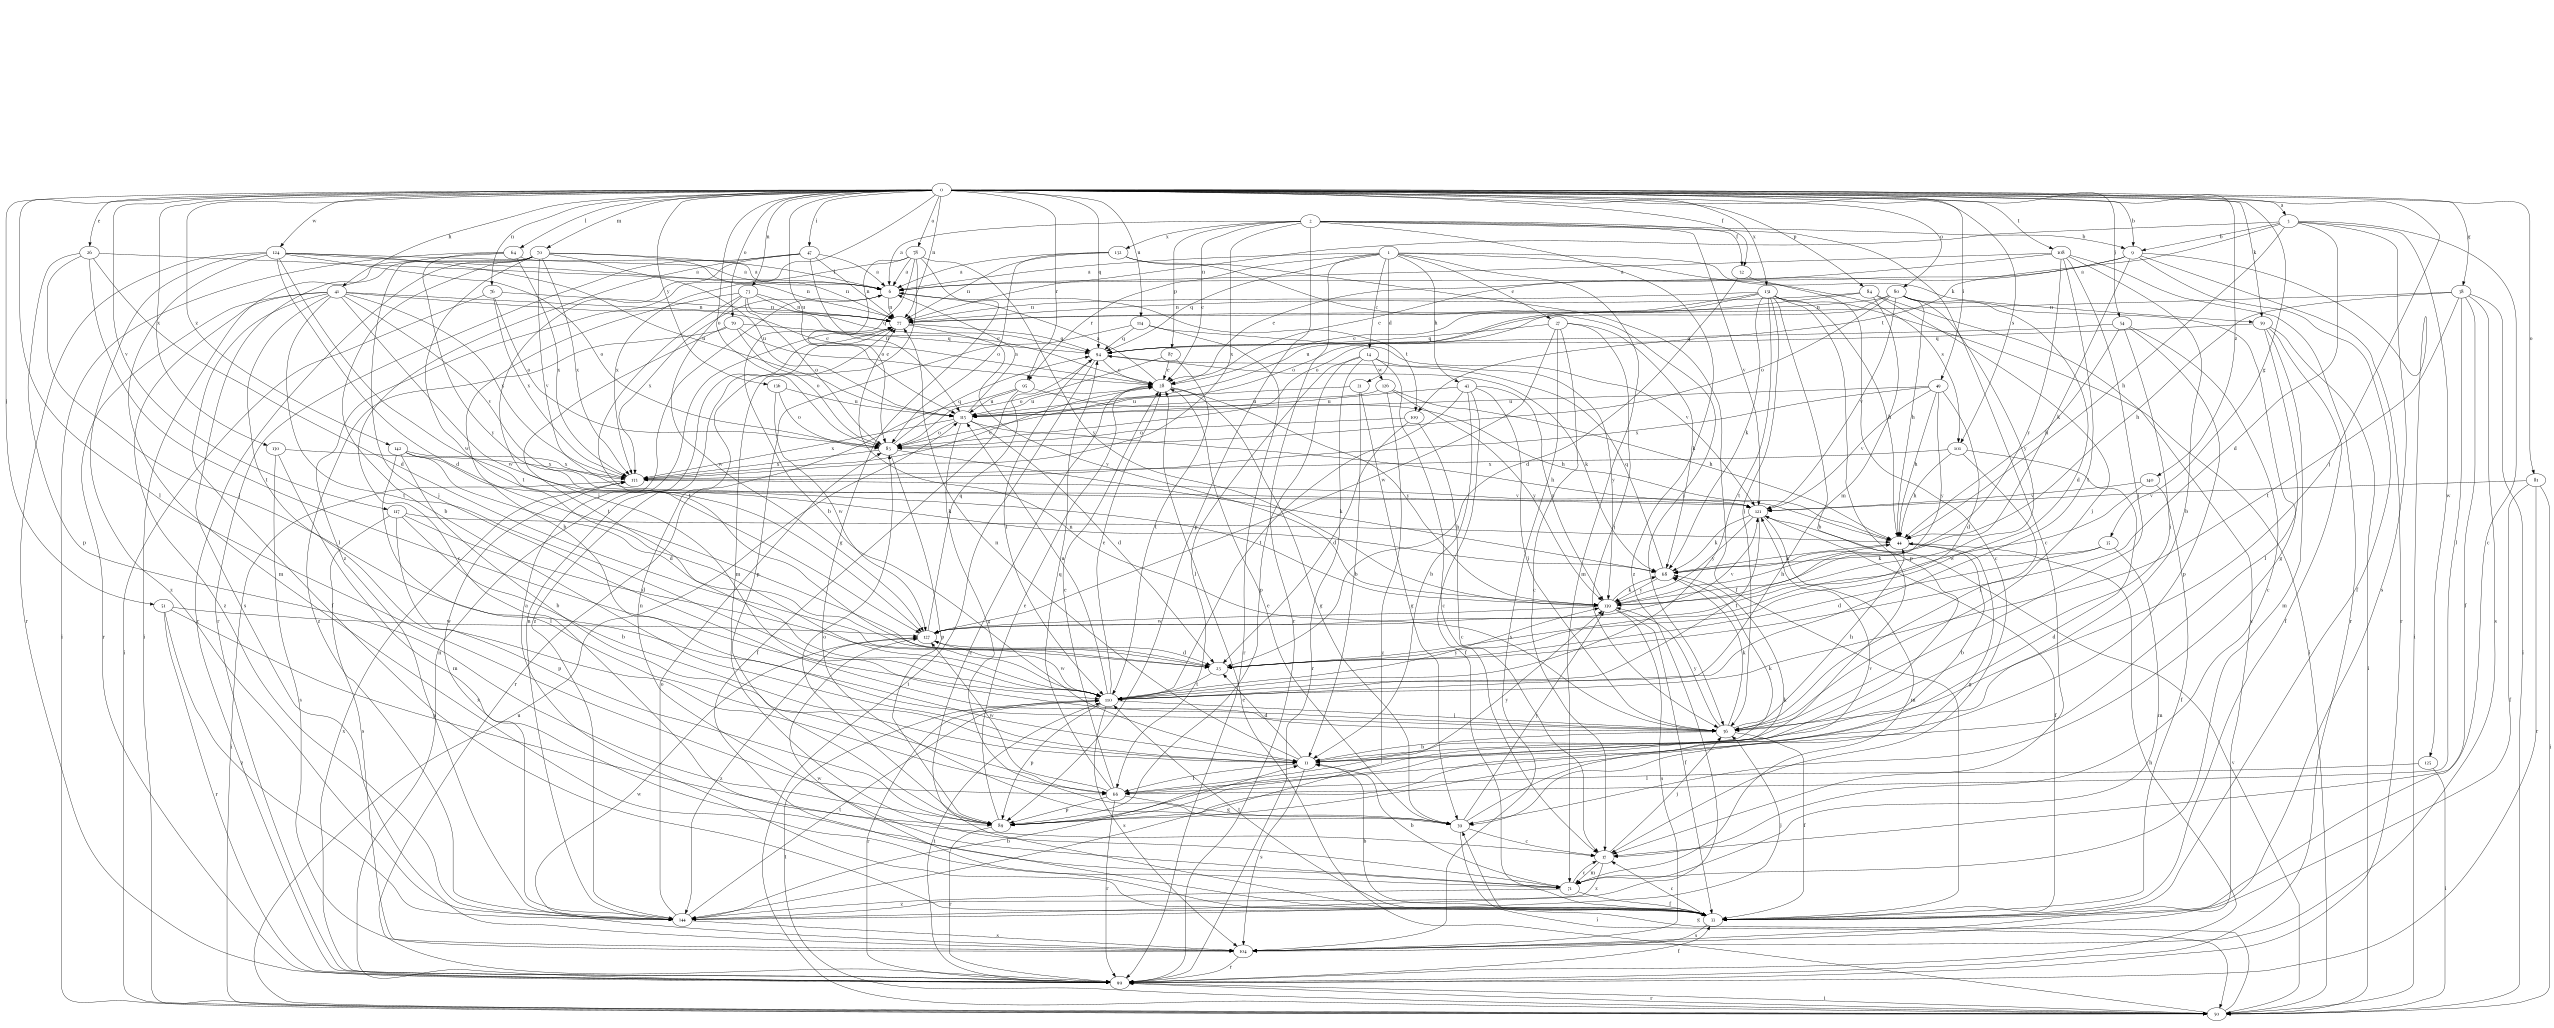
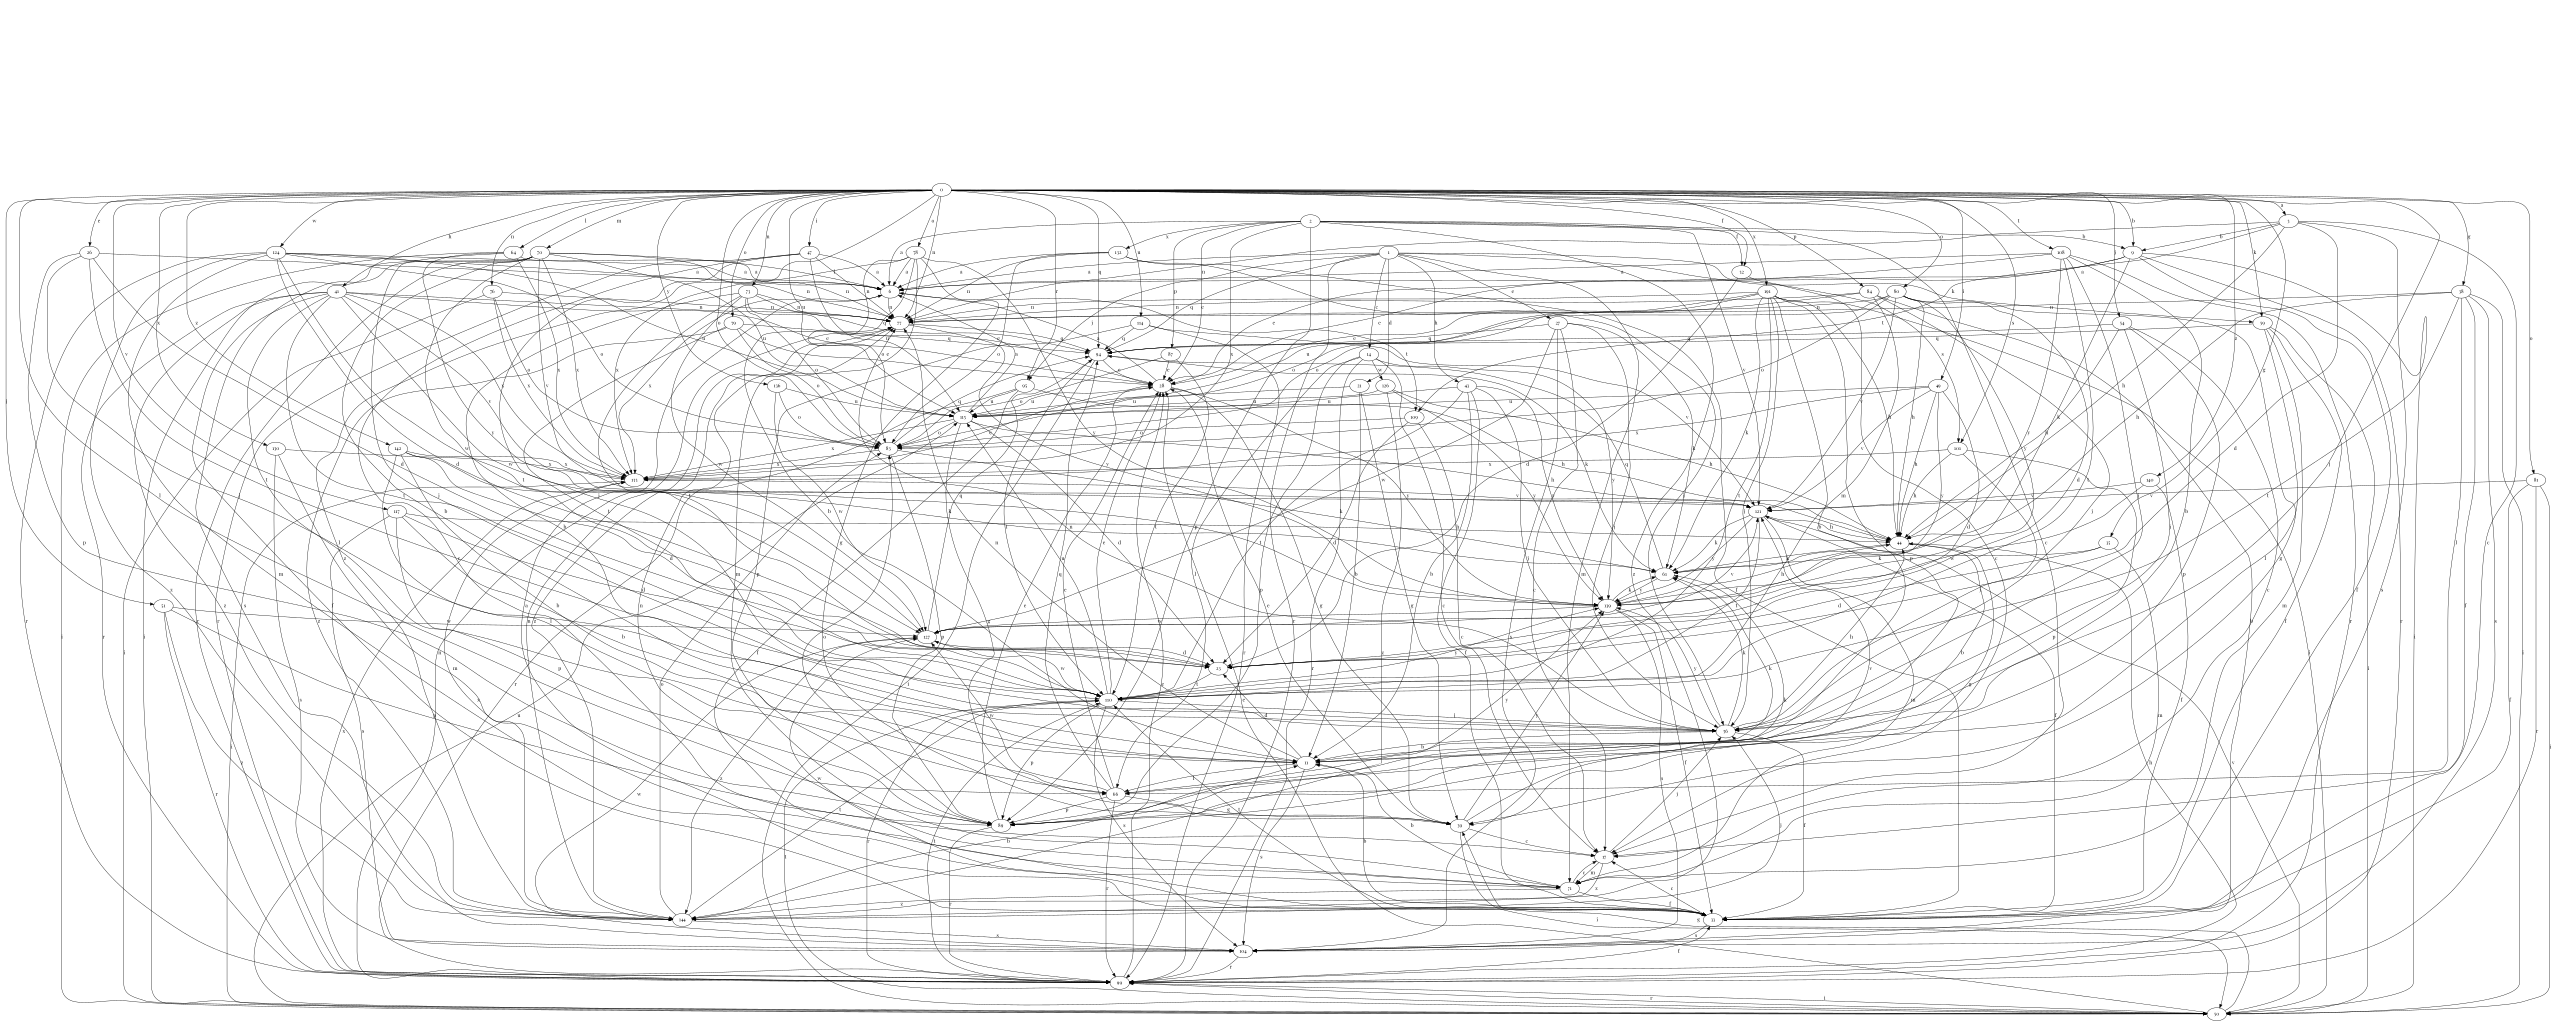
(1768, 292) -> (1768, 292)
(1092, 323) -> (1092, 323)
none -> (1826, 527)
(1665, 574) -> (1665, 574)
(2252, 622) -> (2252, 622)
(2054, 637) -> (2054, 637)
(2428, 763) -> none
(1077, 851) -> (1161, 688)
